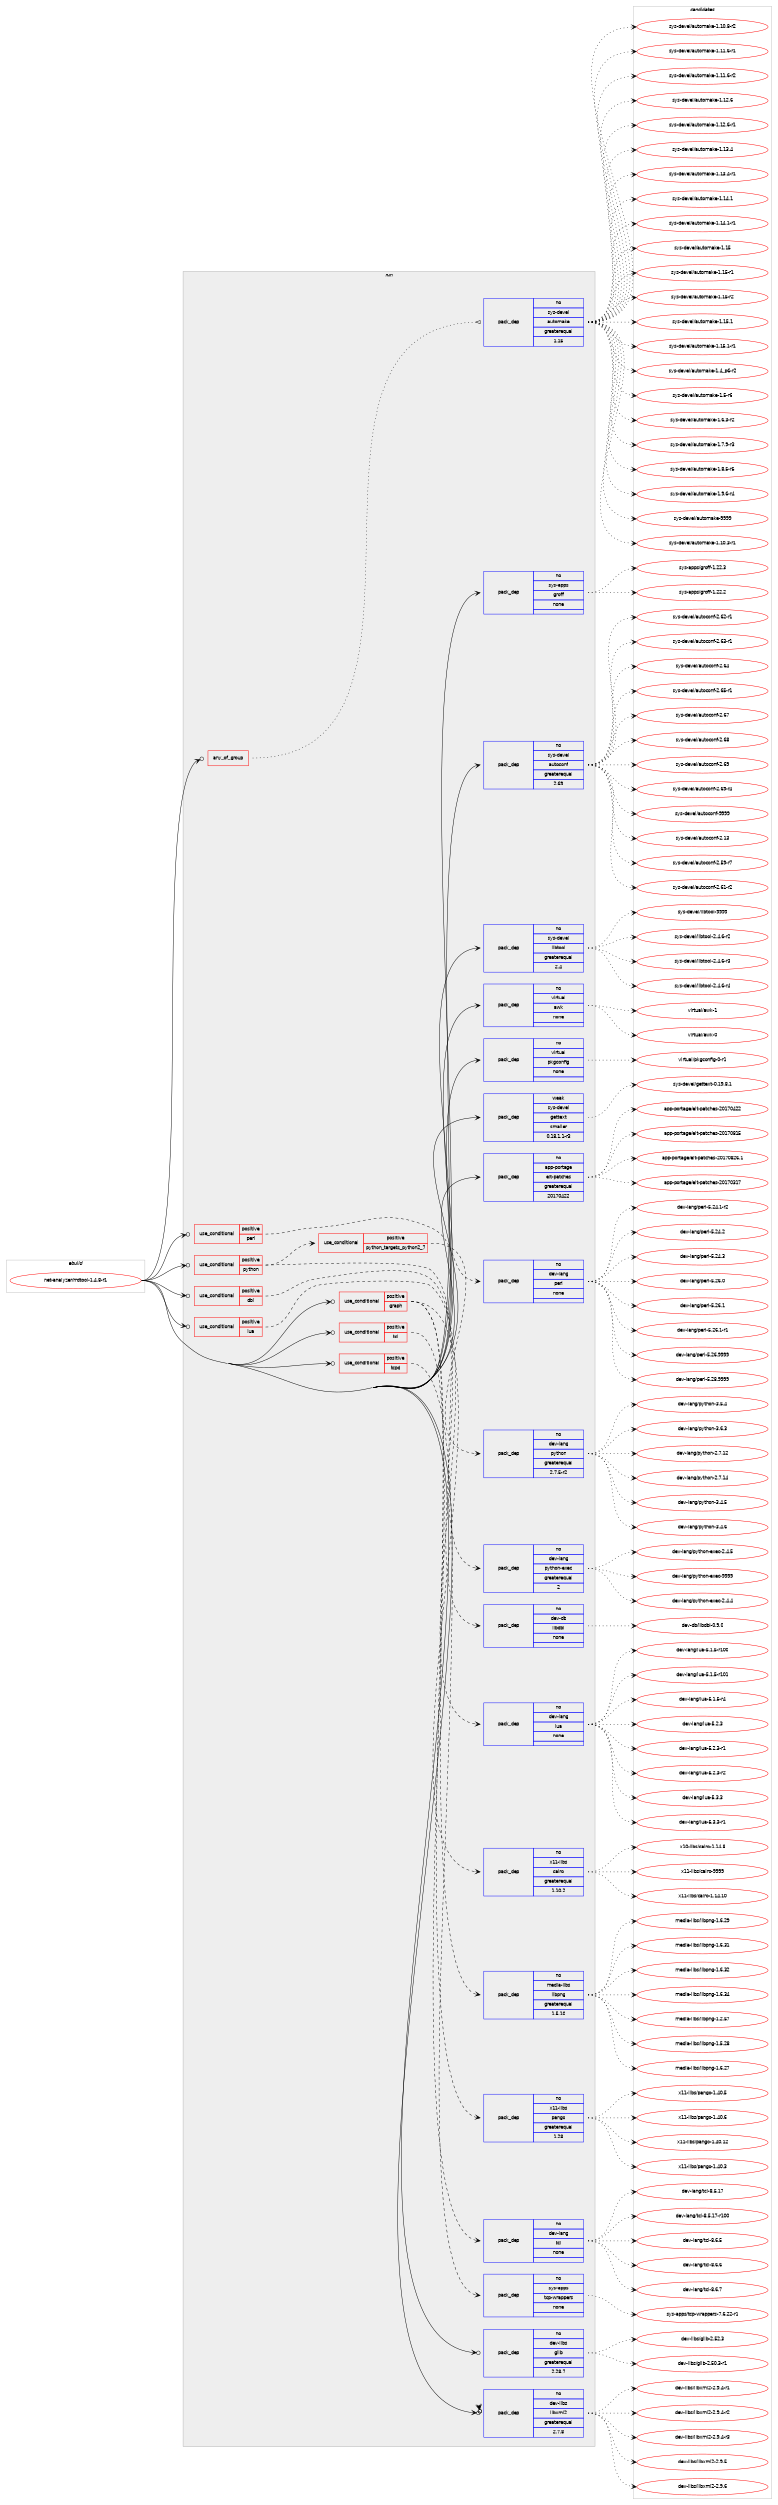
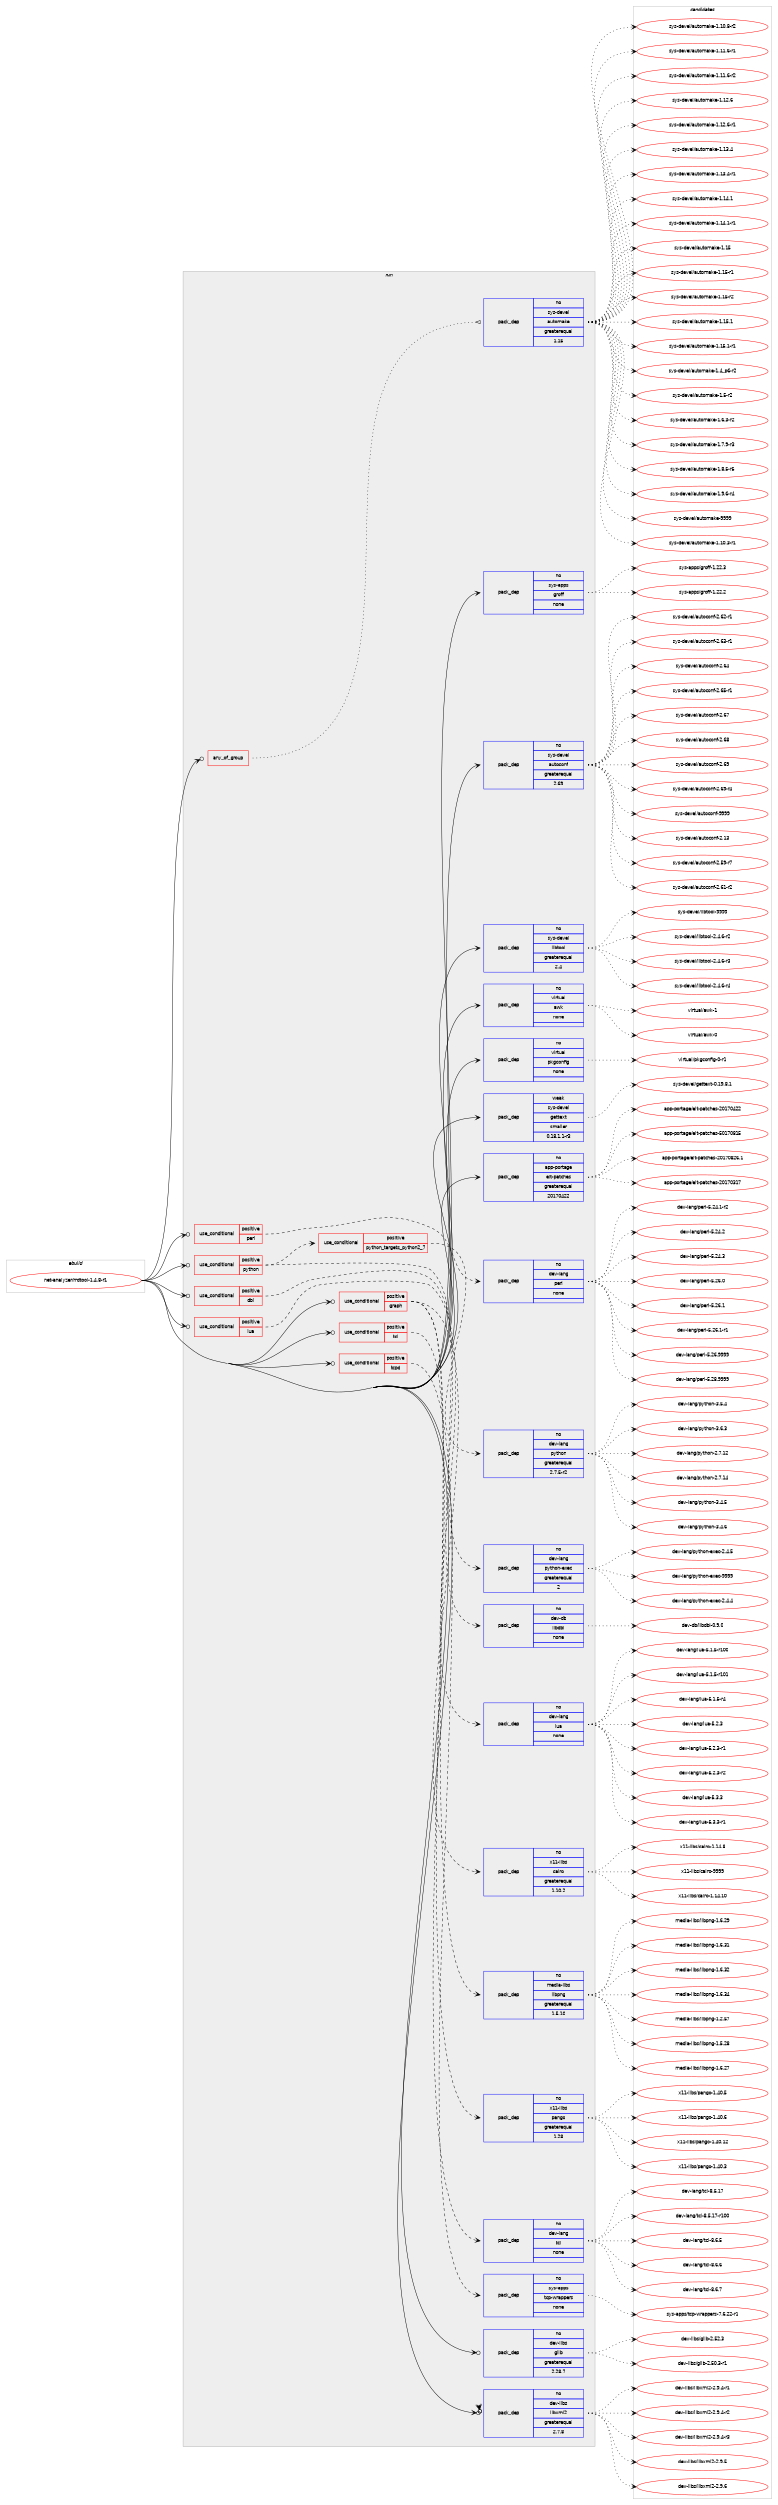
(702, 396) -> (702, 396)
(702, 1134) -> (702, 1134)
(702, 1847) -> (702, 1847)
